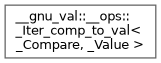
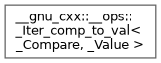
(80, 32) -> (80, 32)
